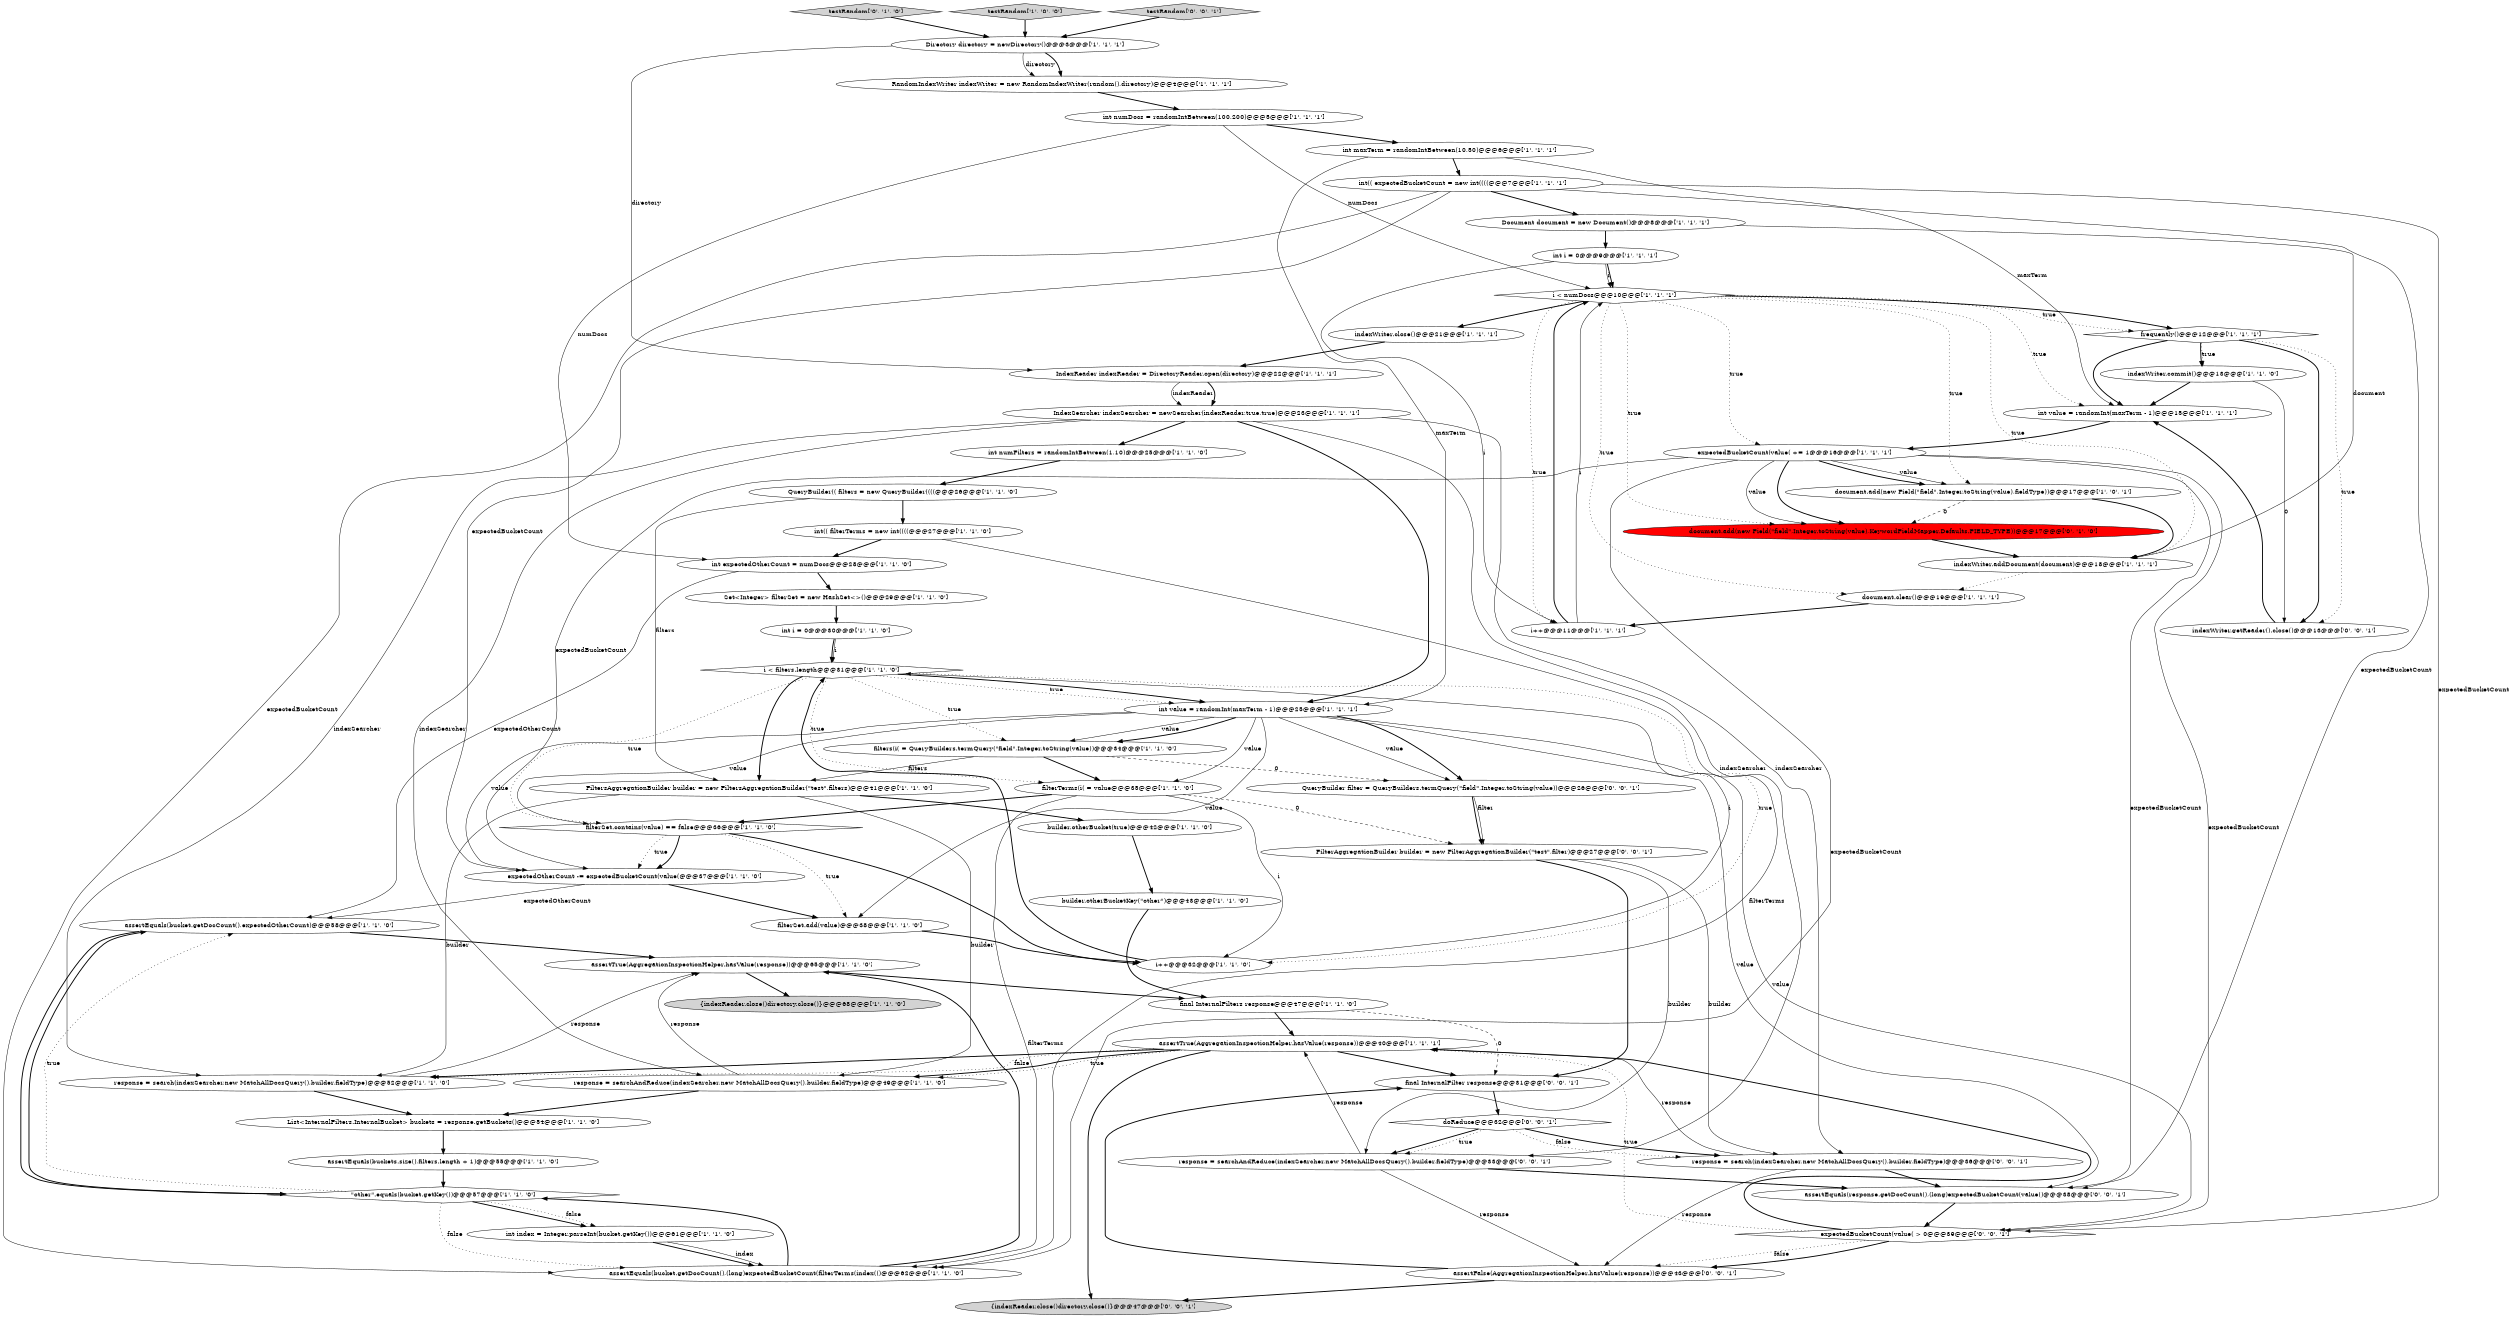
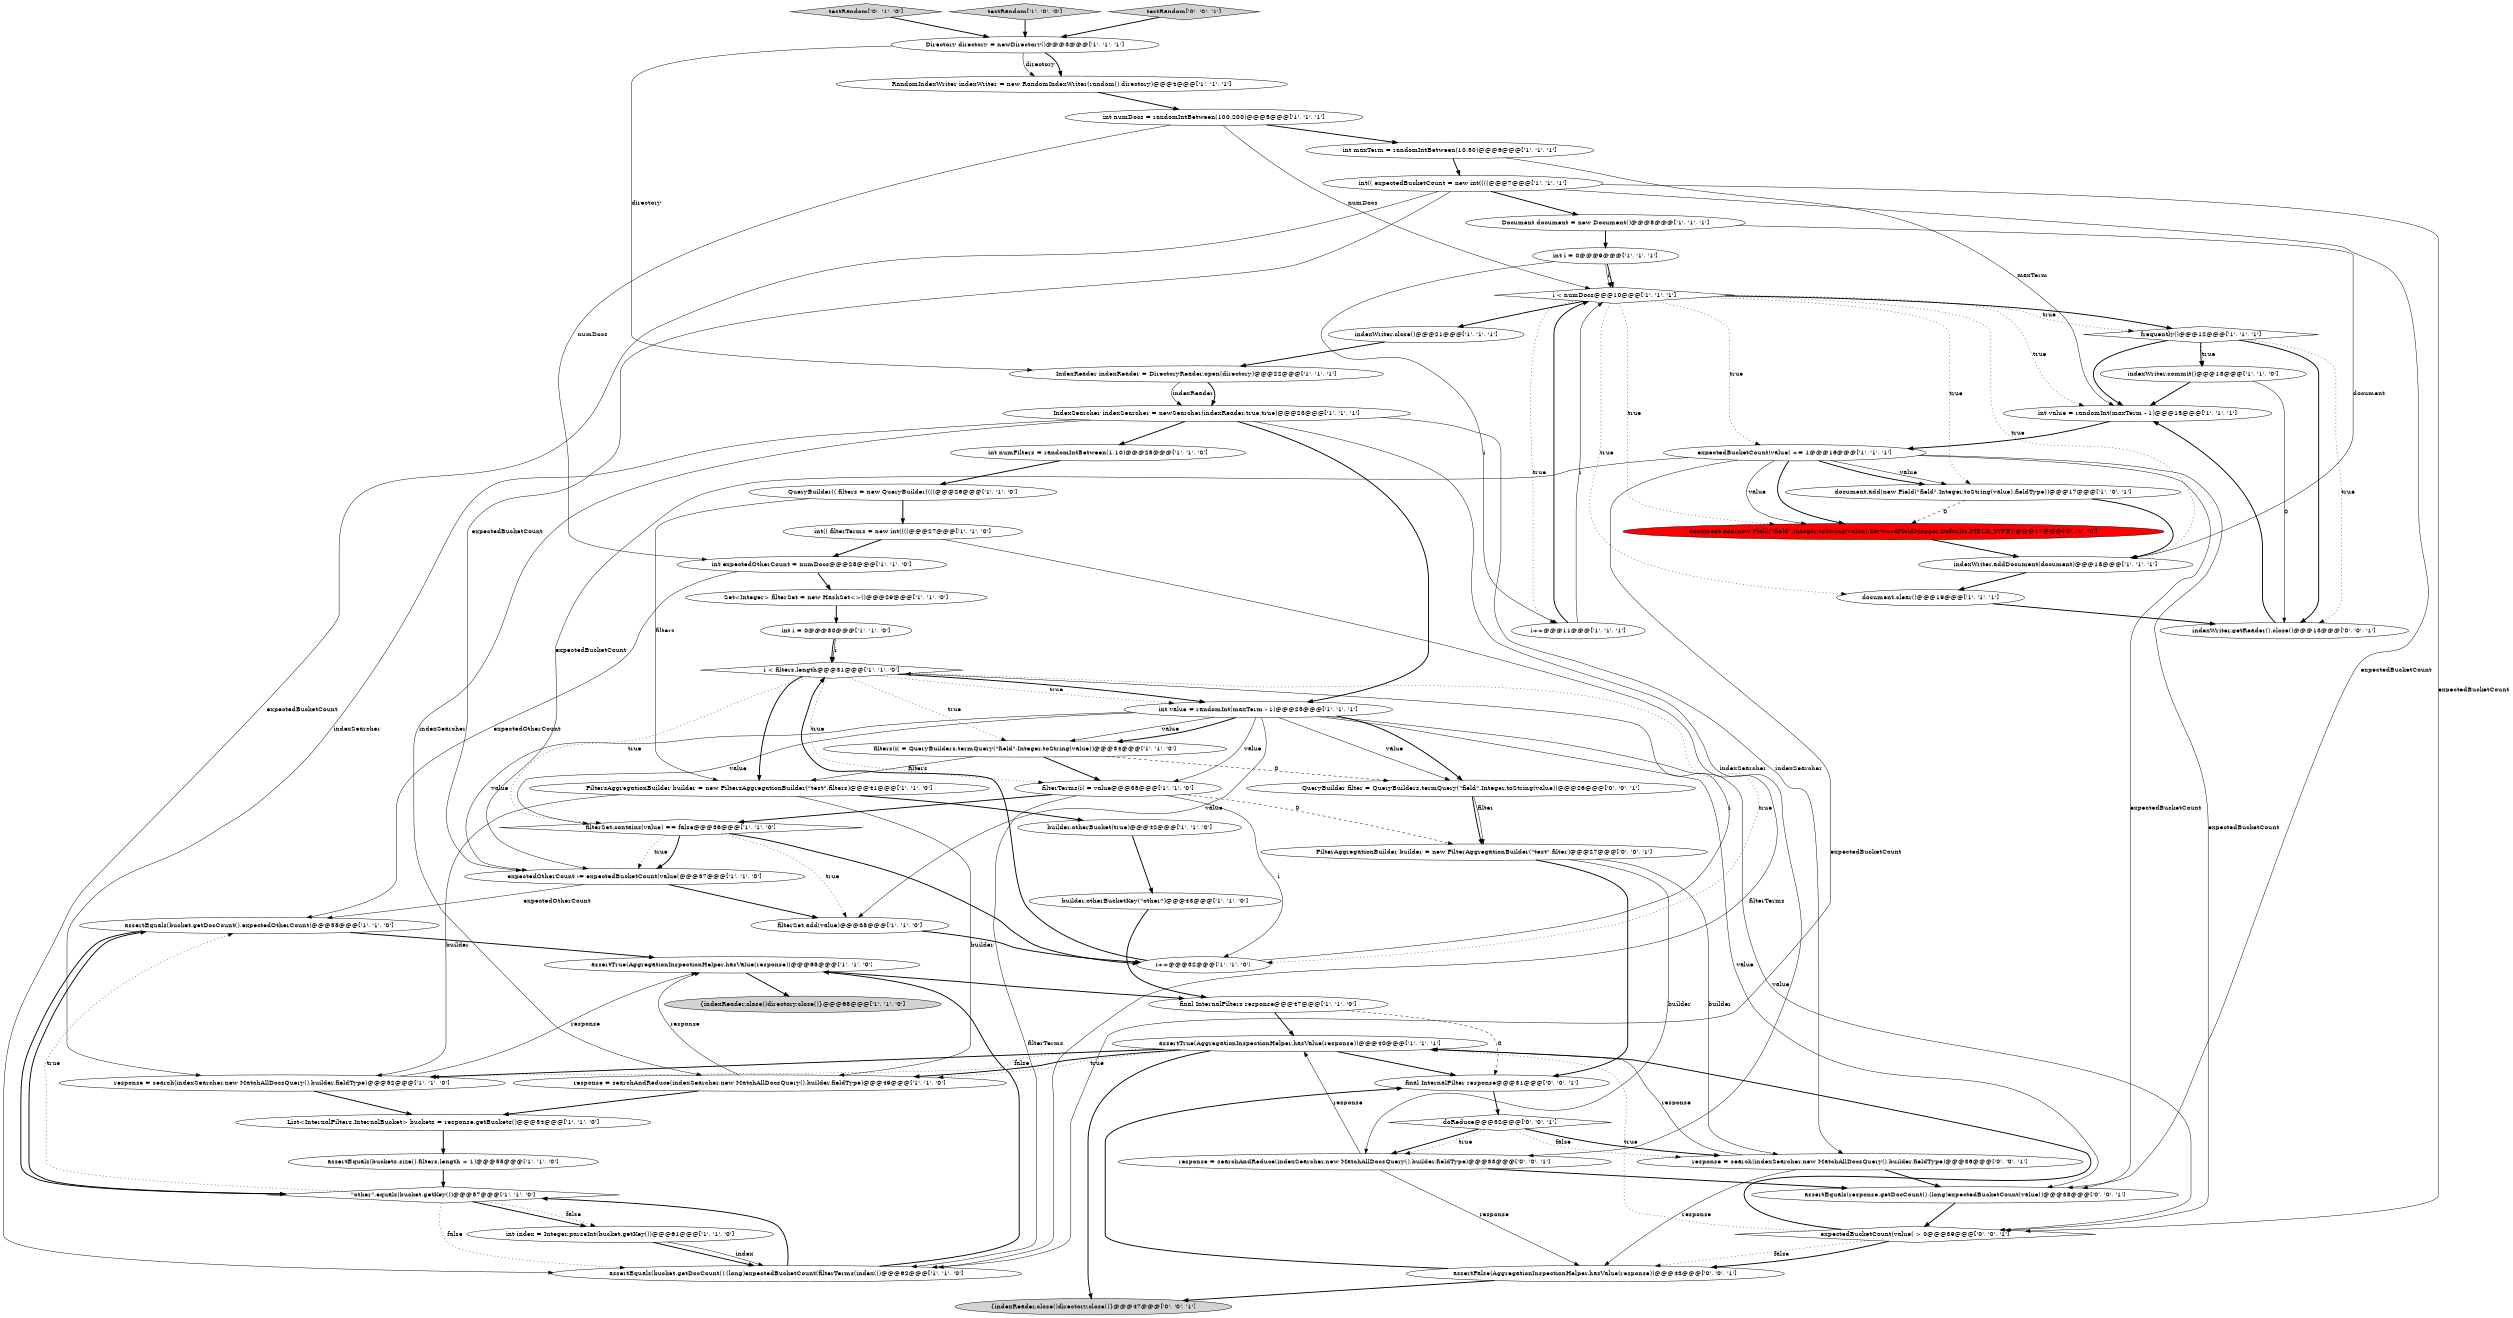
(1413, 402) -> none
(1995, 581) -> (1995, 581)
(1752, 614) -> (2102, 614)
